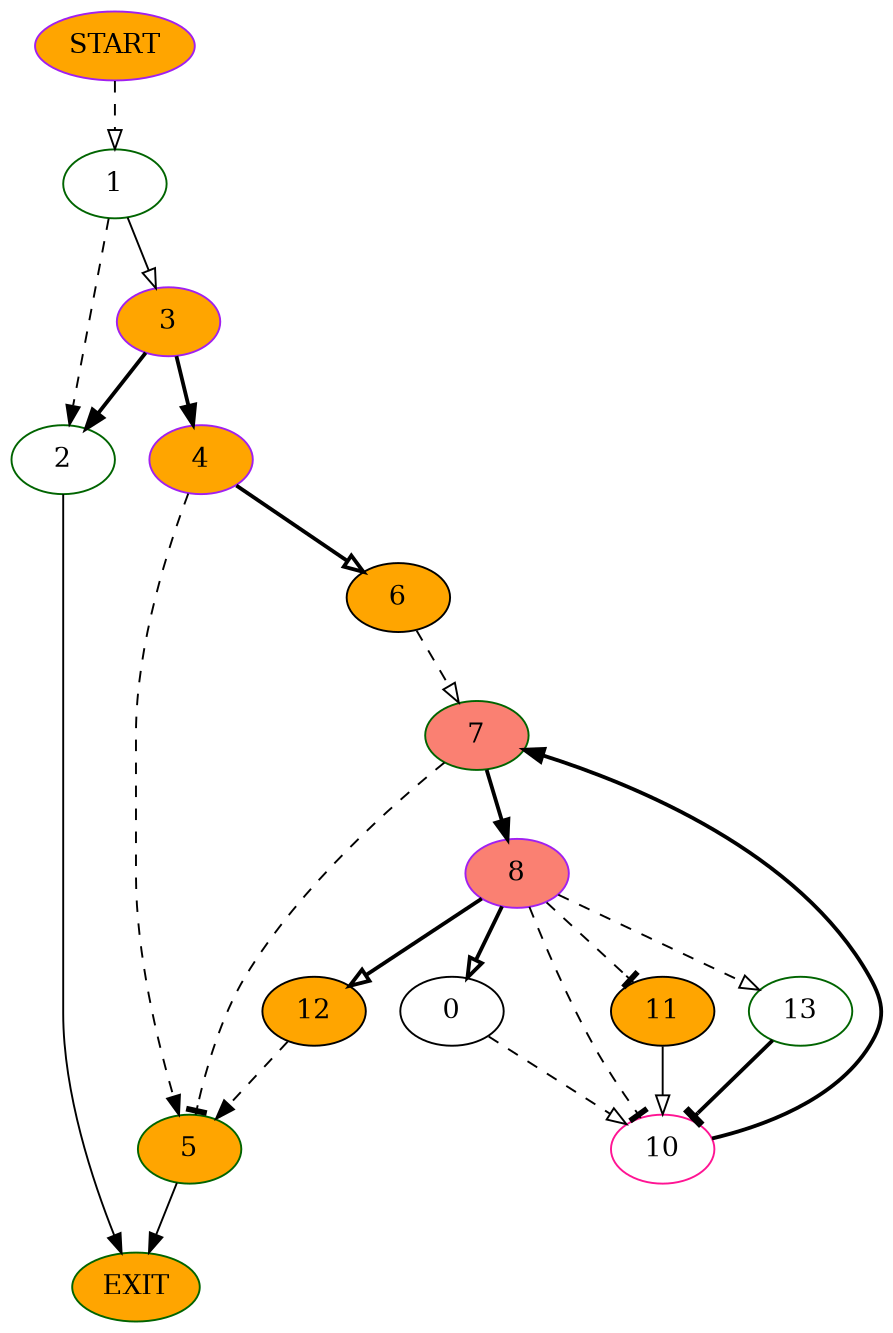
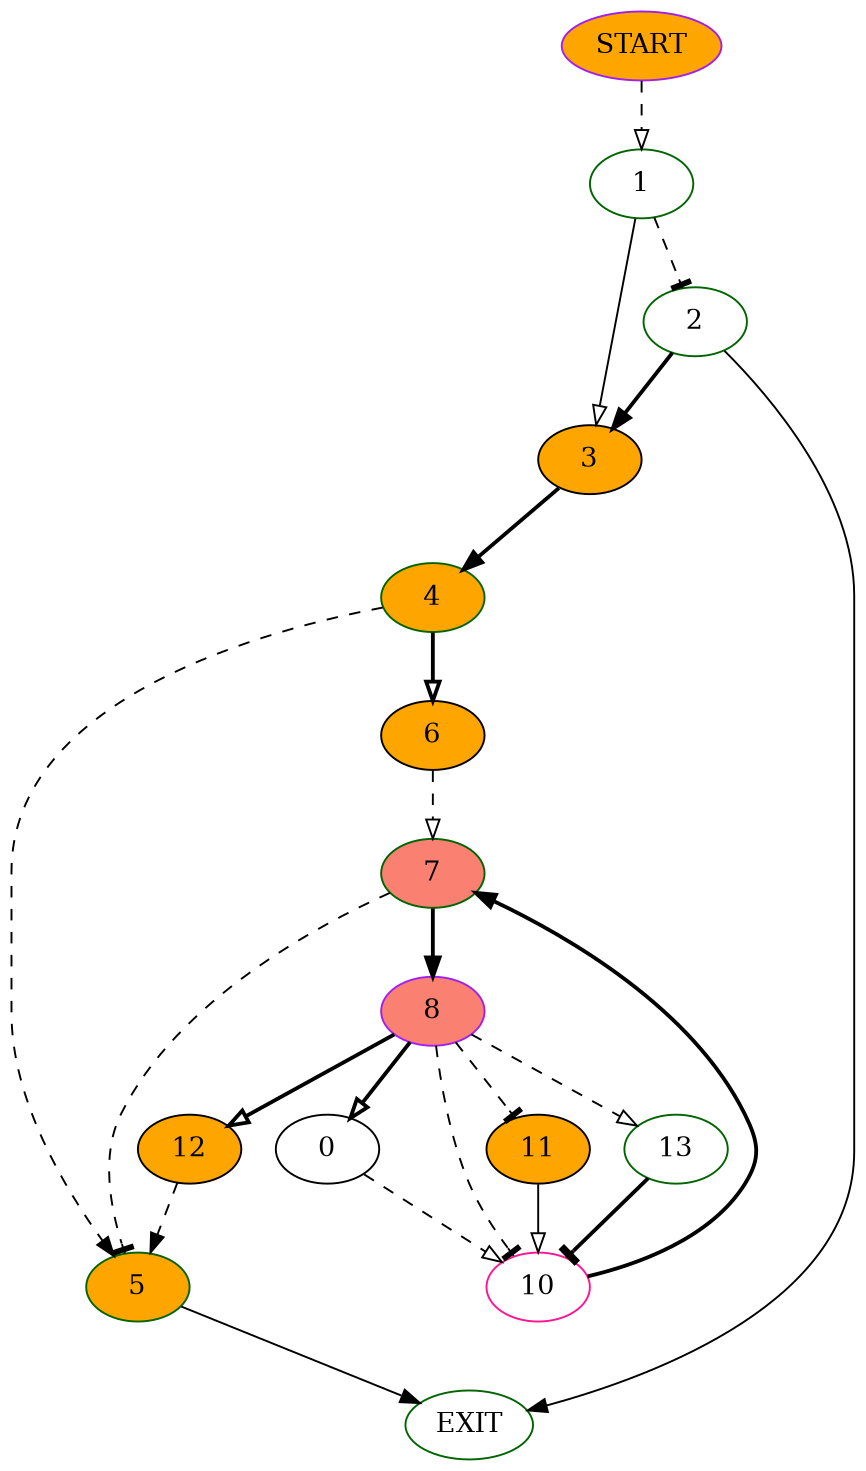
(91, 312) -> (667, 248)
(169, 322) -> (590, 460)
(122, 383) -> (649, 383)
(201, 460) -> (433, 598)
(136, 1287) -> (469, 1425)
